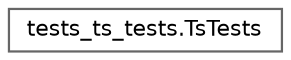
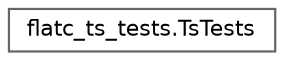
(145, 30) -> (142, 30)
